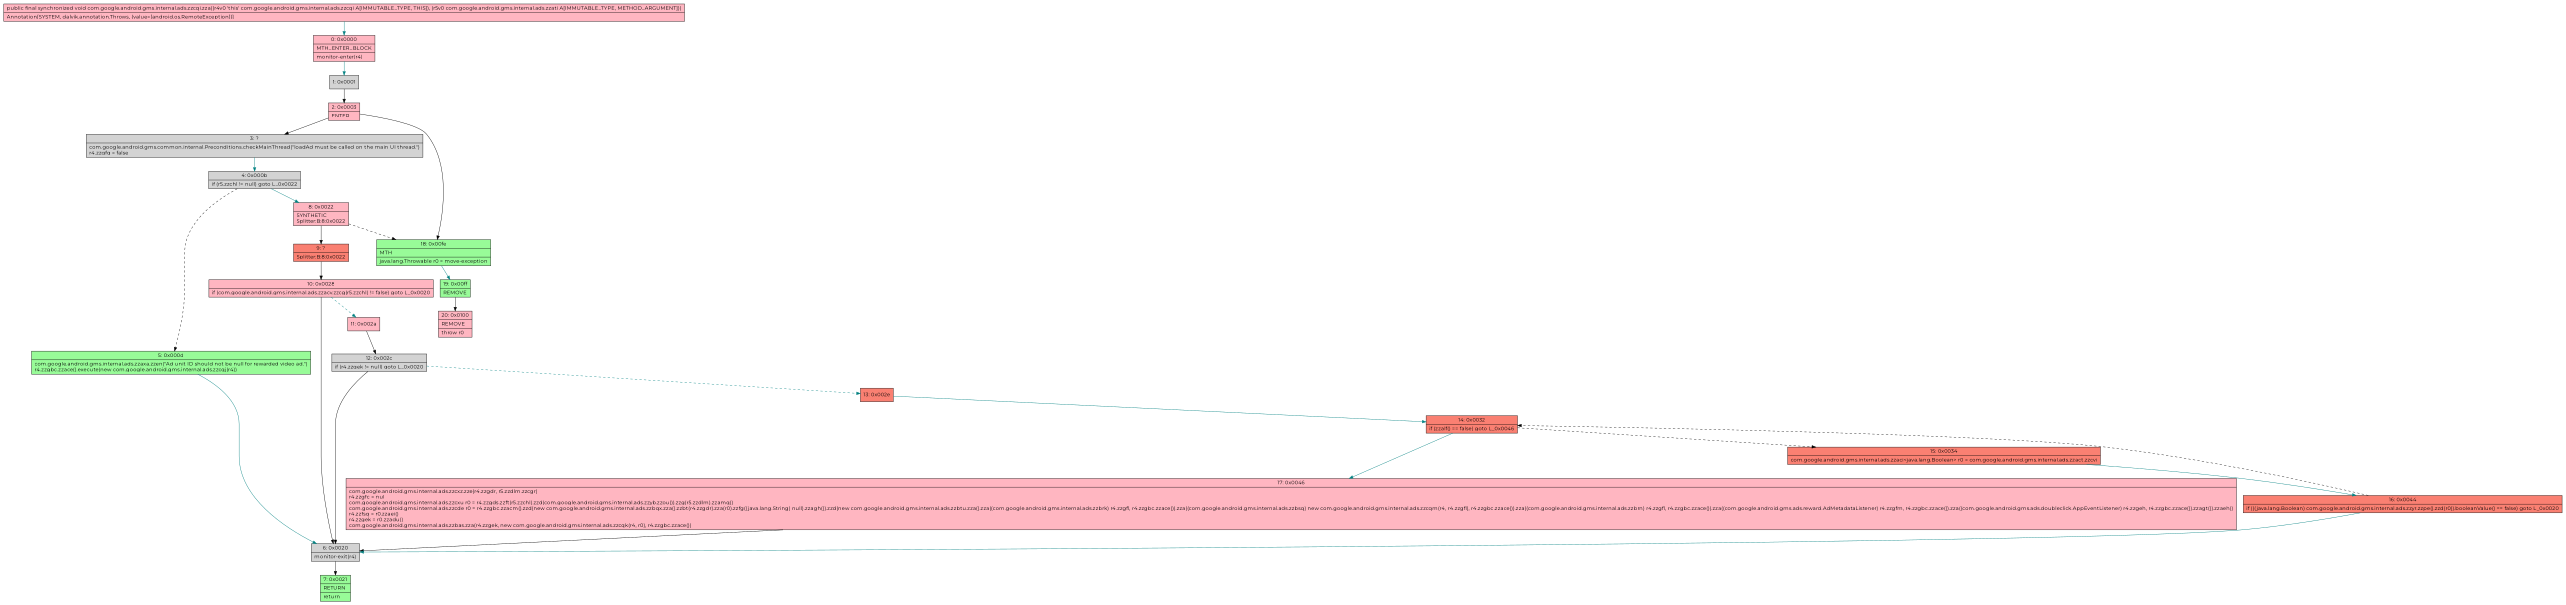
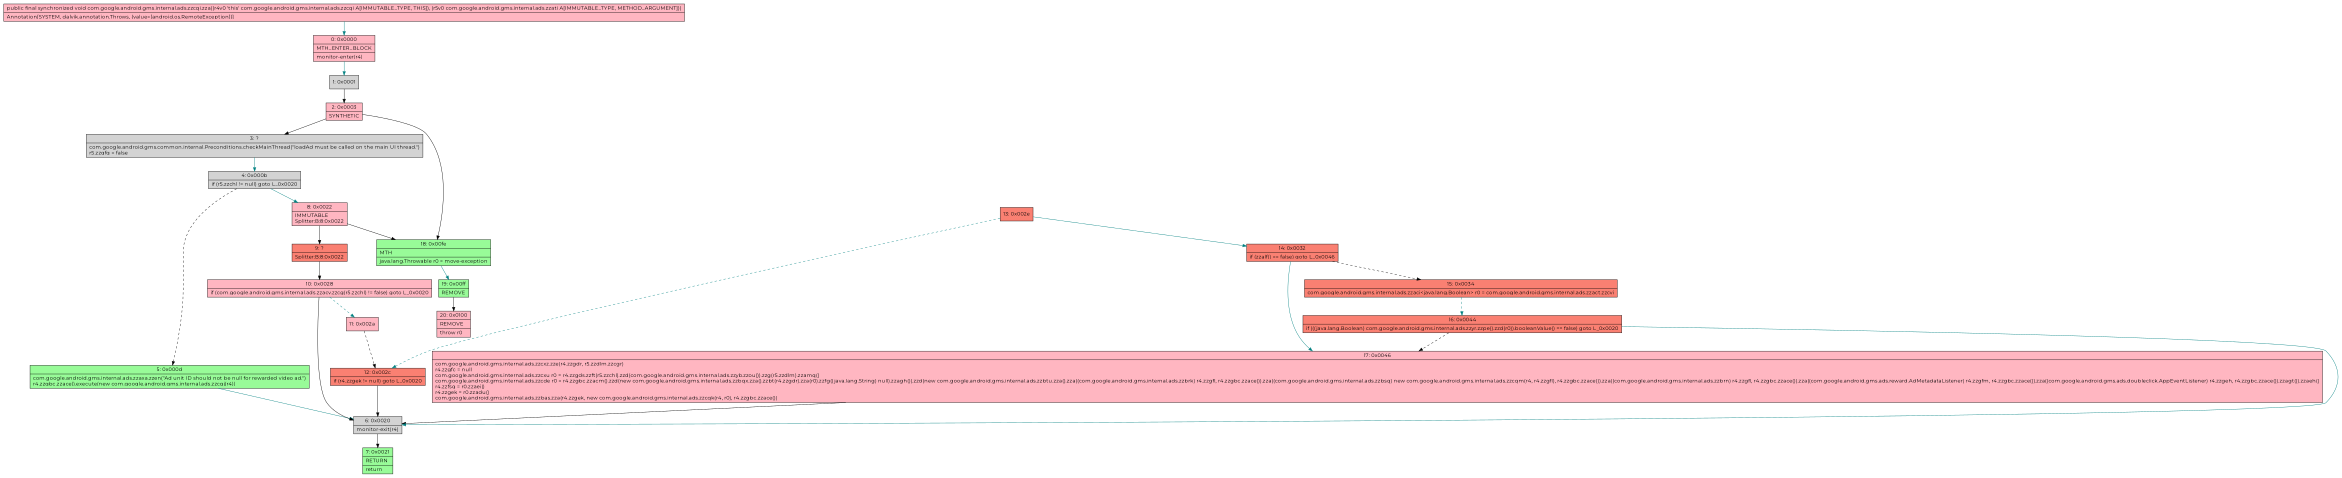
(341, 116) -> (344, 116)
(109, 153) -> (109, 153)
(255, 184) -> (255, 184)
(312, 216) -> (312, 216)
(371, 231) -> (369, 231)
(370, 341) -> (369, 348)
(379, 363) -> (378, 377)
(642, 380) -> (696, 286)
(1947, 437) -> (1435, 341)
(2220, 476) -> (1462, 304)
